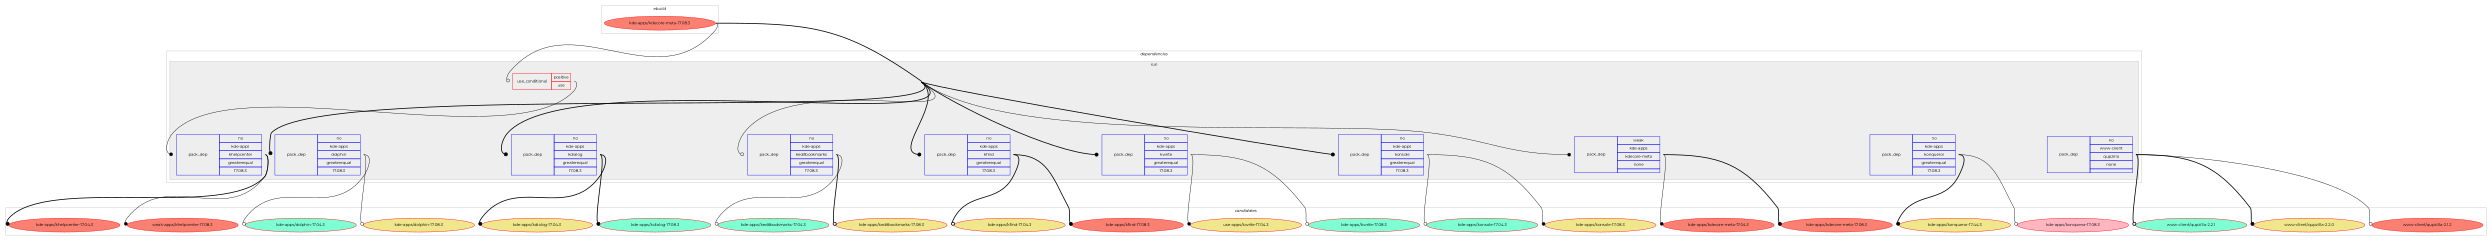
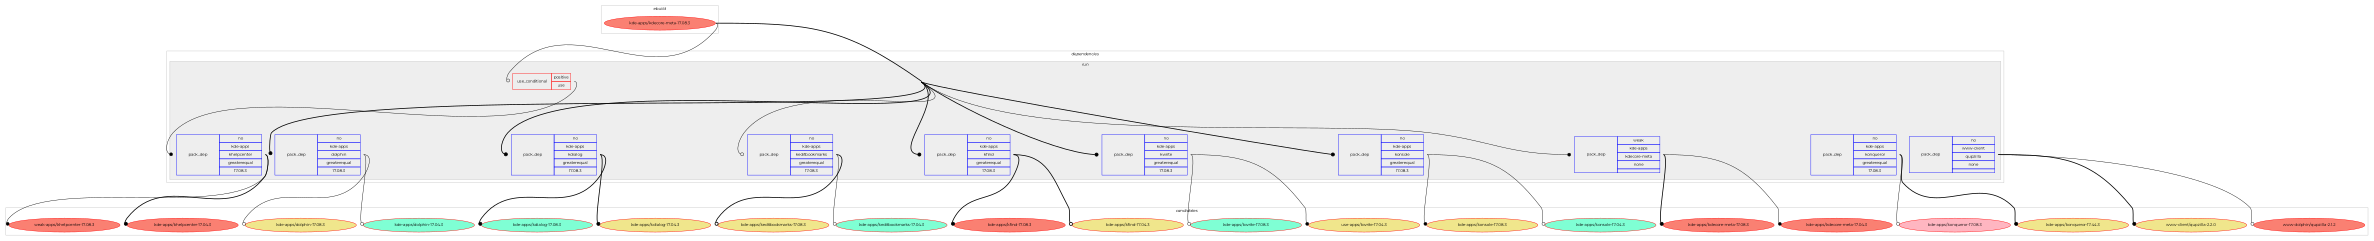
(2191, 225) -> none
(2427, 225) -> (2309, 225)
